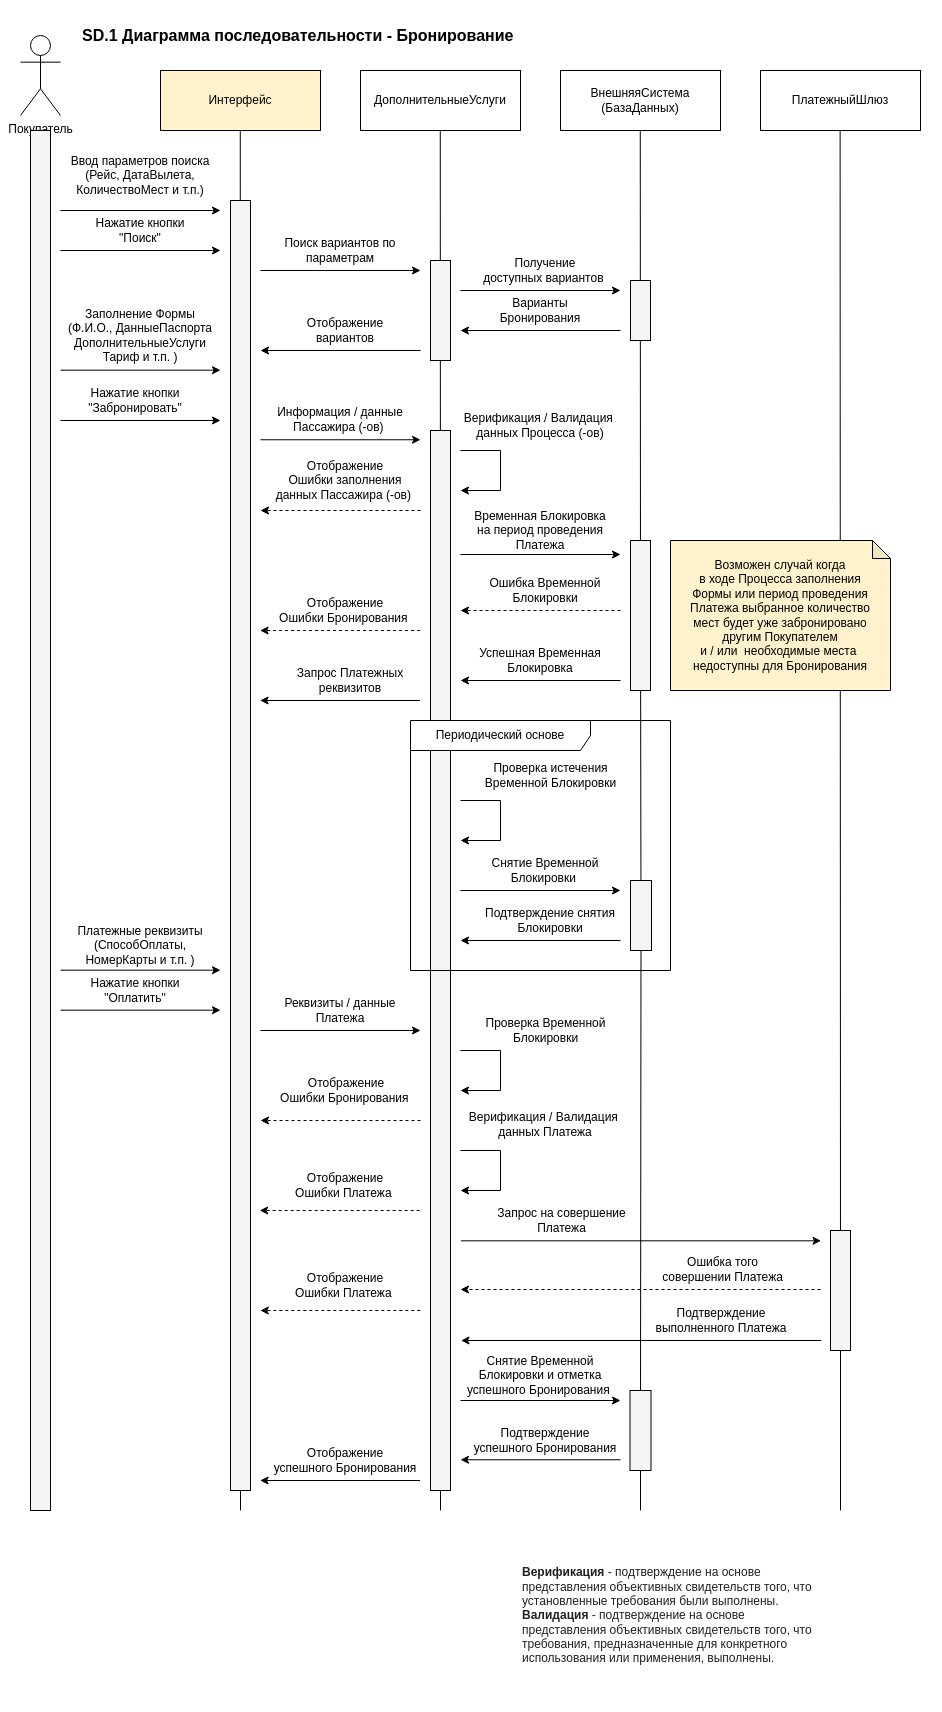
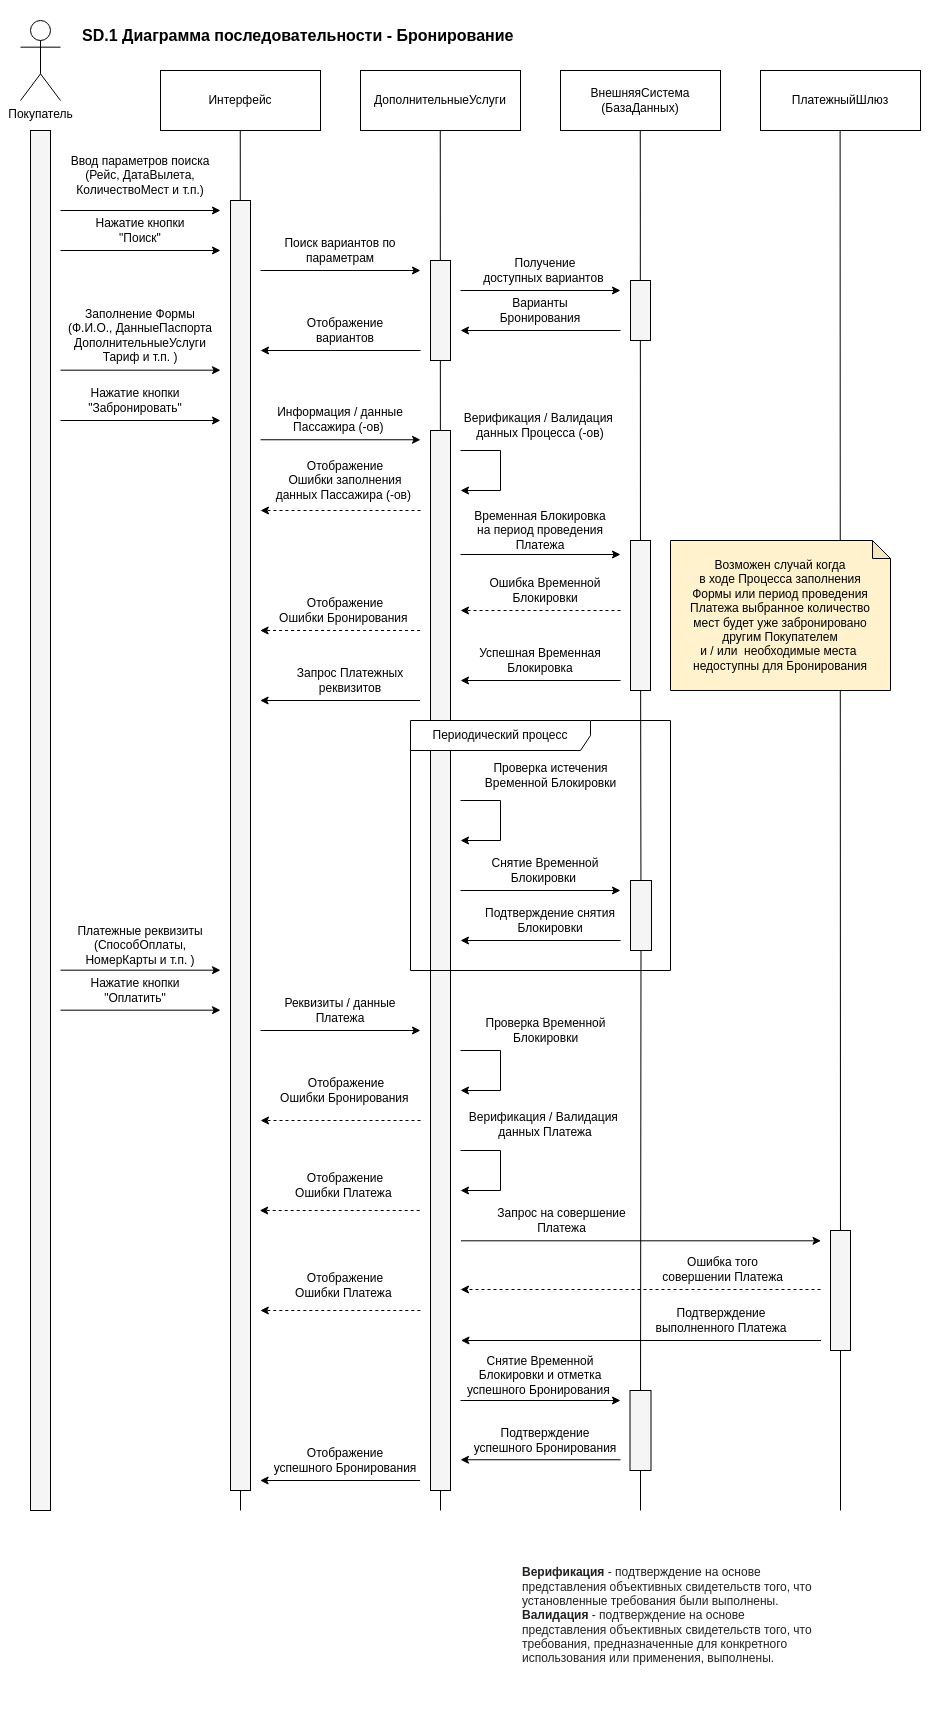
(41, 76) -> (41, 61)
(241, 101) -> (241, 101)
(501, 736) -> (501, 736)
